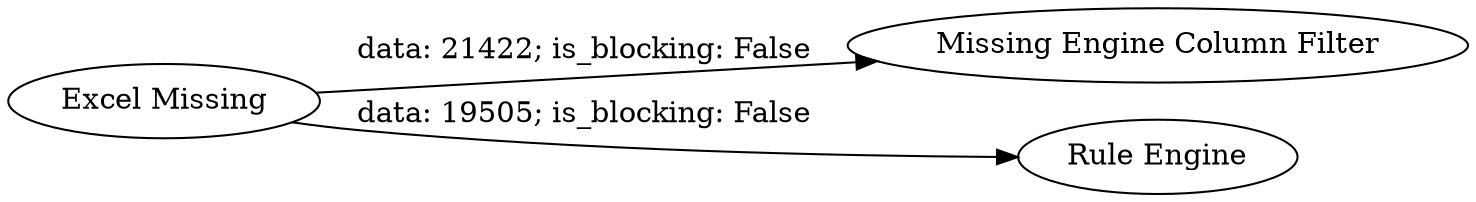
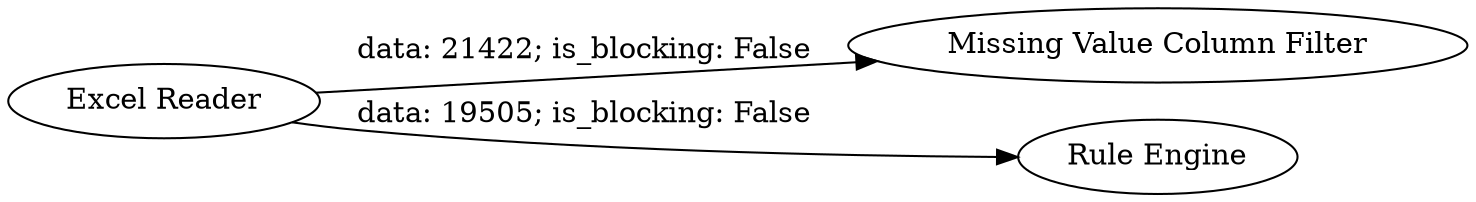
(1158, 45) -> (1158, 45)
(164, 101) -> (164, 101)
